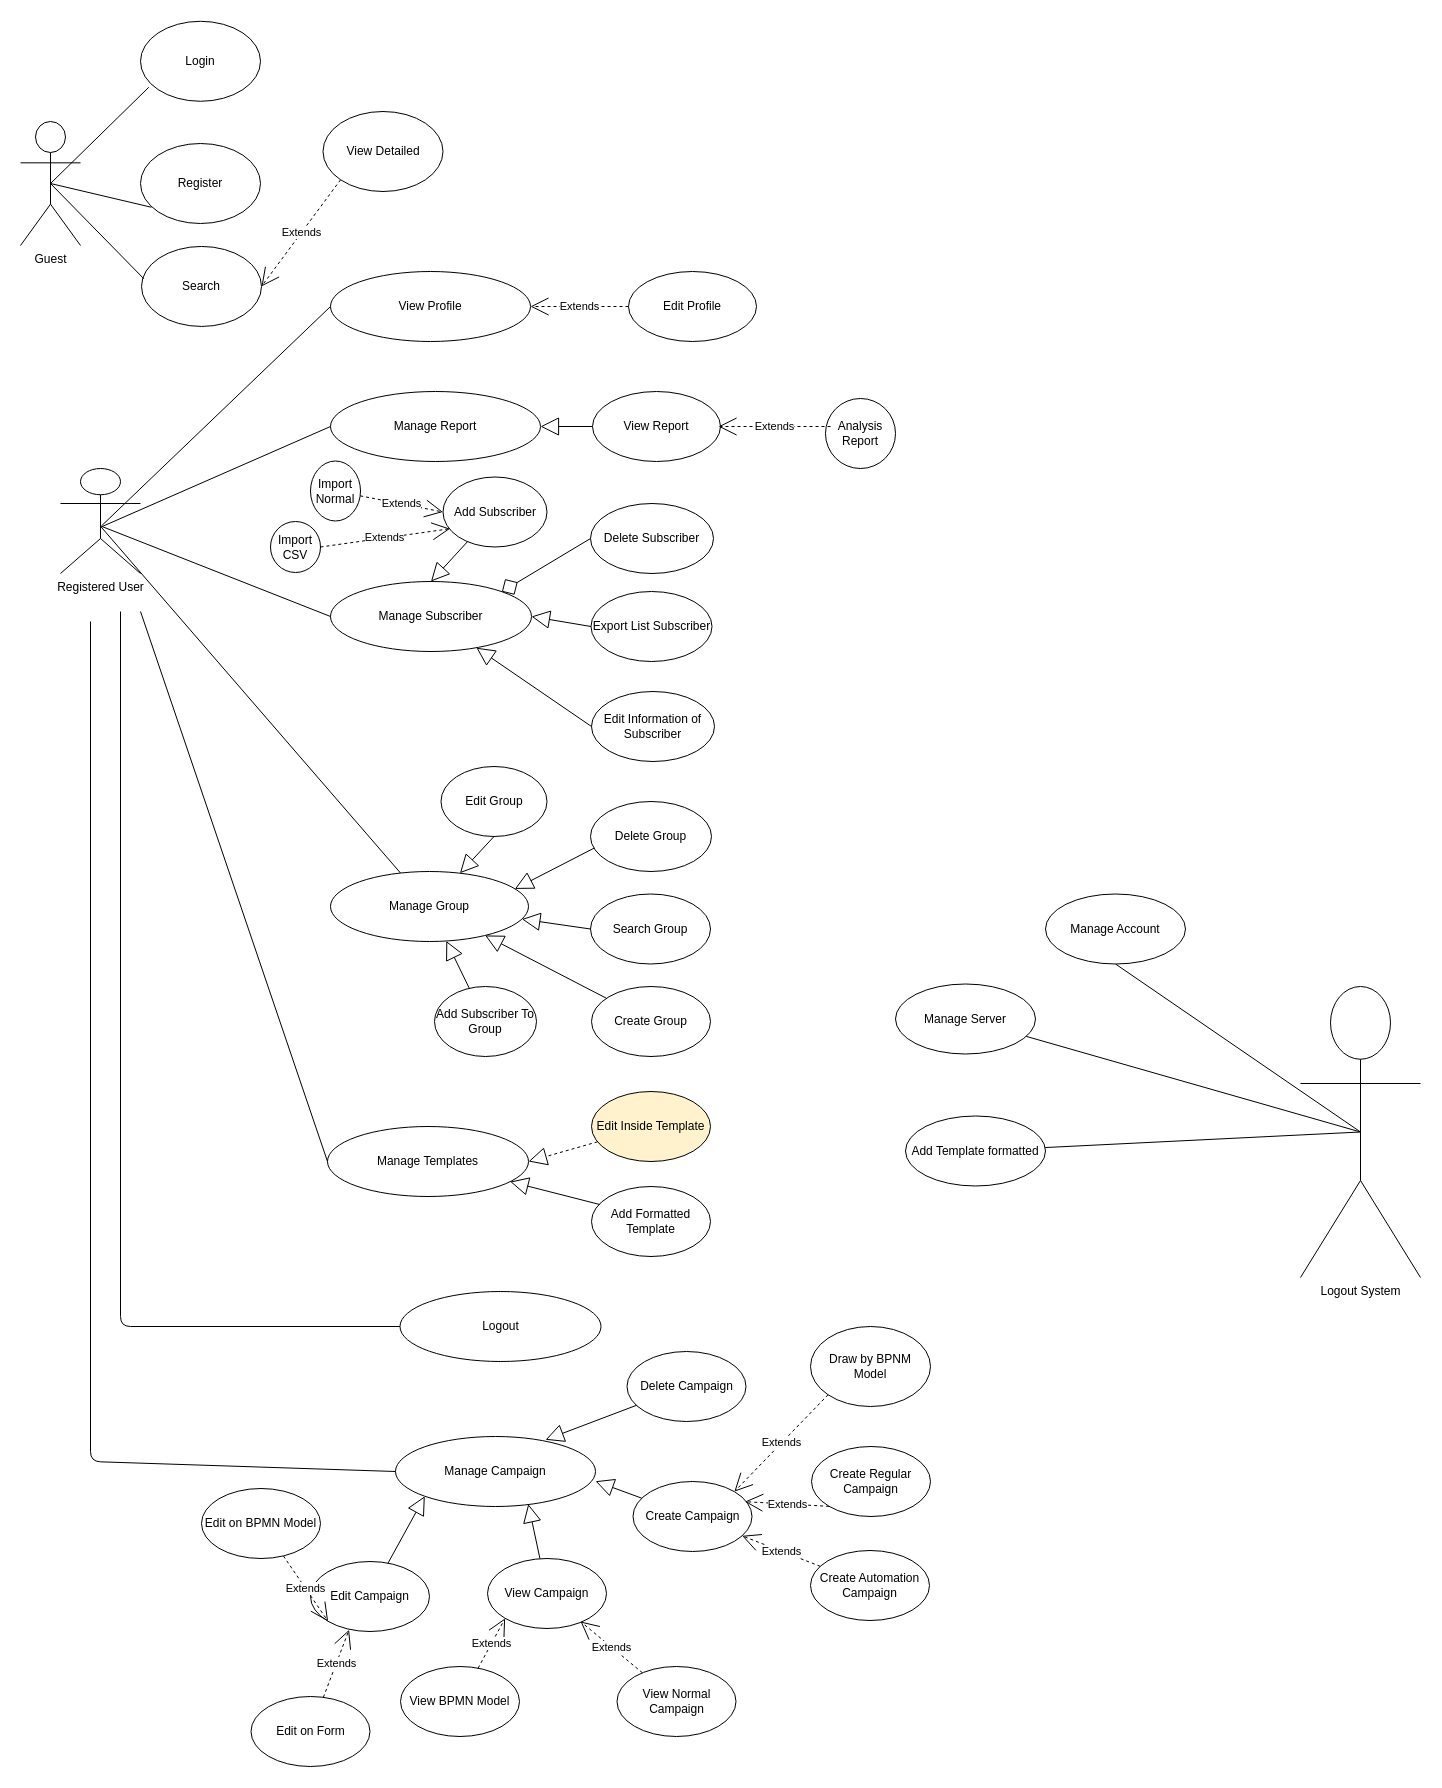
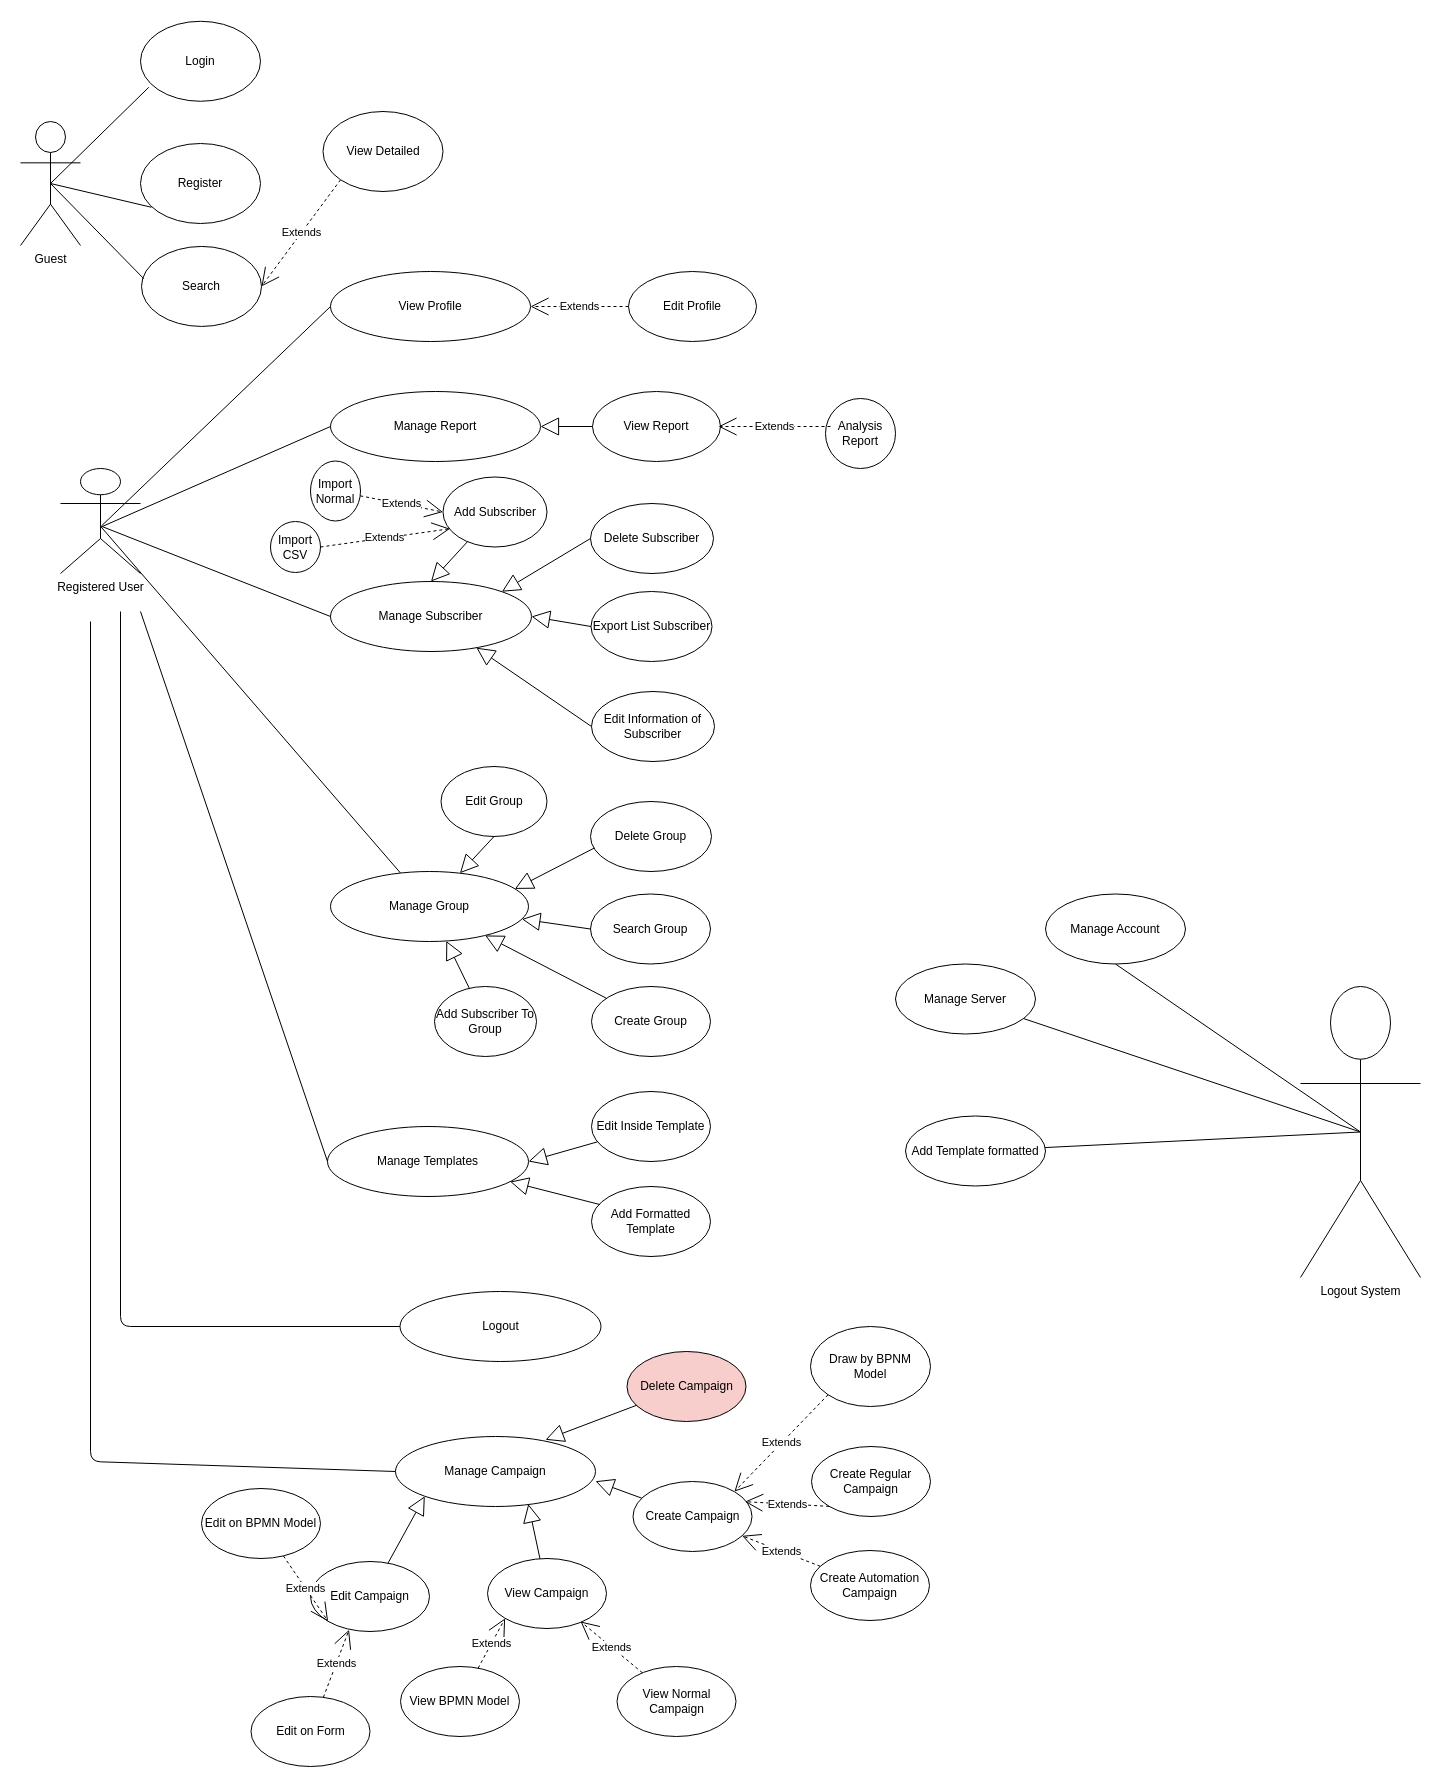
(519, 582) -> (519, 581)
(966, 1019) -> (966, 999)
(651, 1127) -> (651, 1127)
(571, 1149) -> (571, 1149)
(687, 1387) -> (687, 1387)
